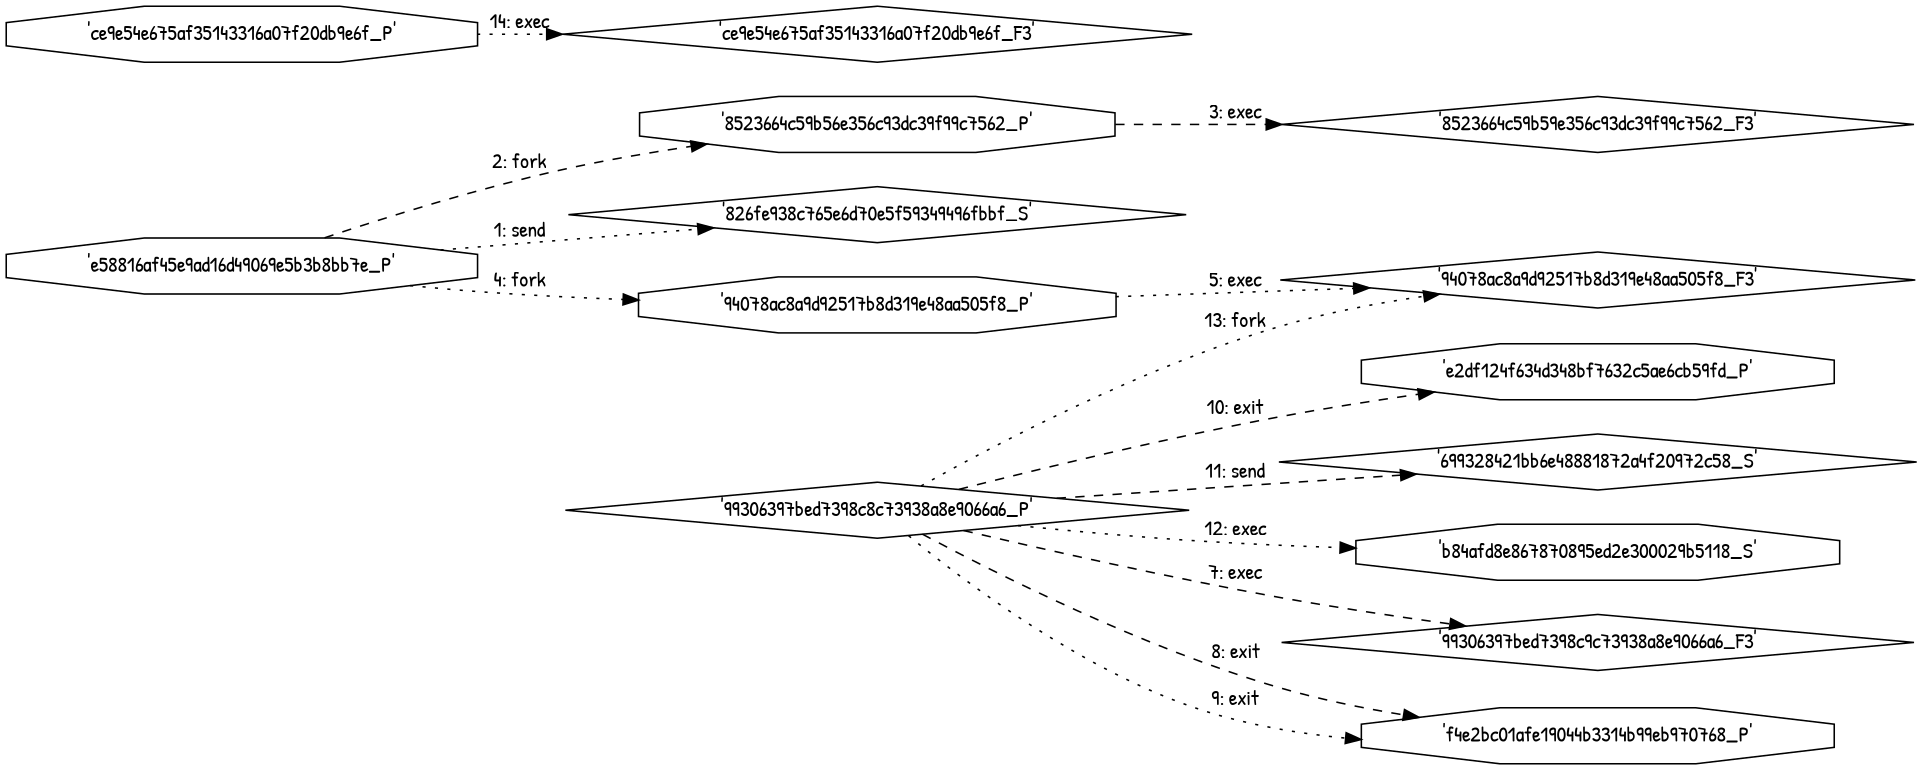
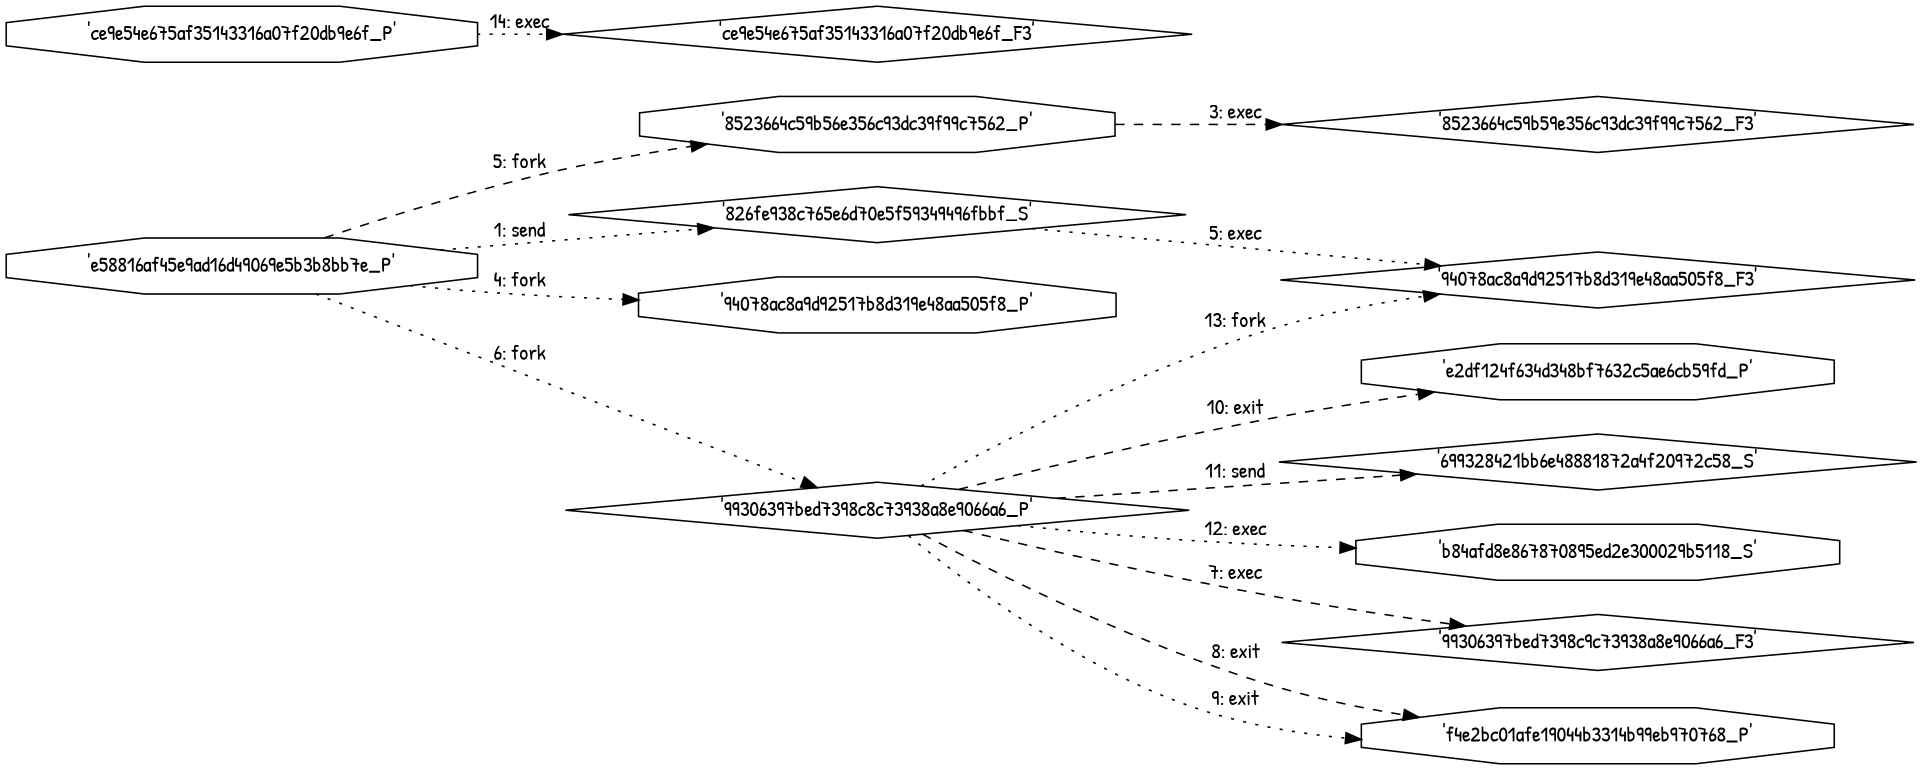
(520, 163) -> (520, 163)
(1235, 293) -> (1228, 247)
none -> (559, 388)
